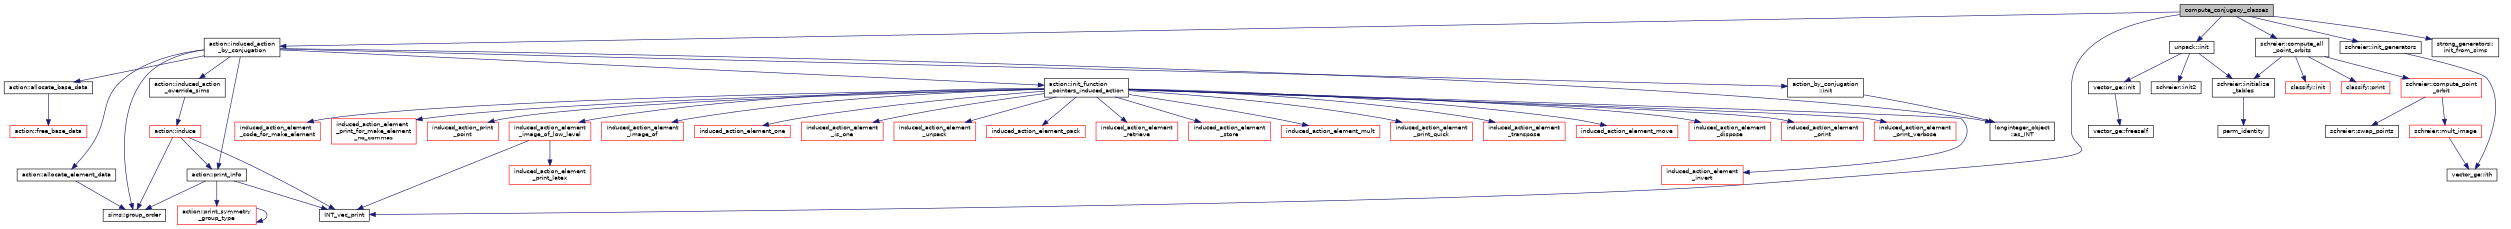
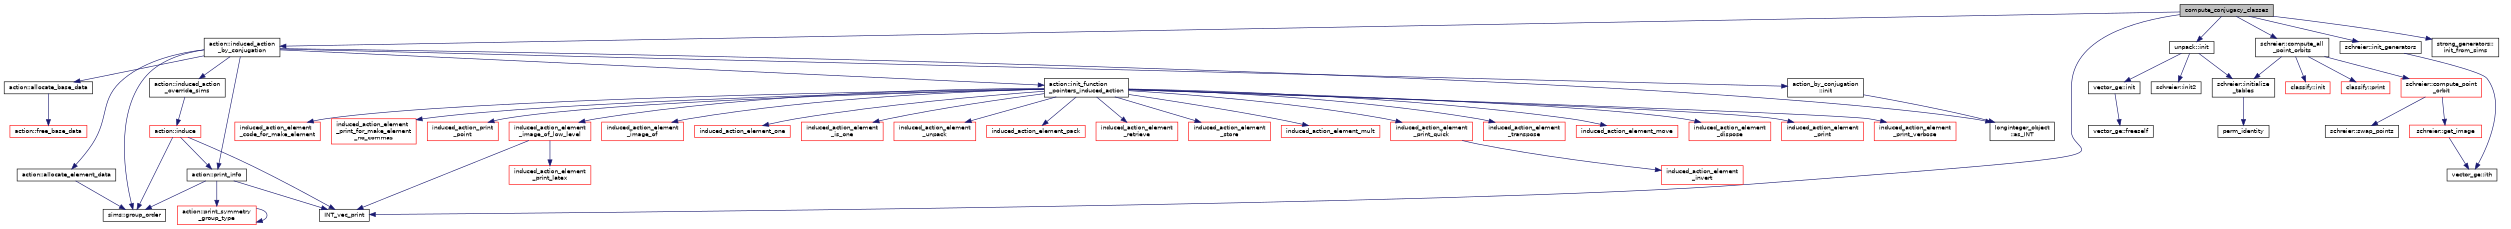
(1855, 113) -> (1558, 157)
(2446, 131) -> (2446, 131)
